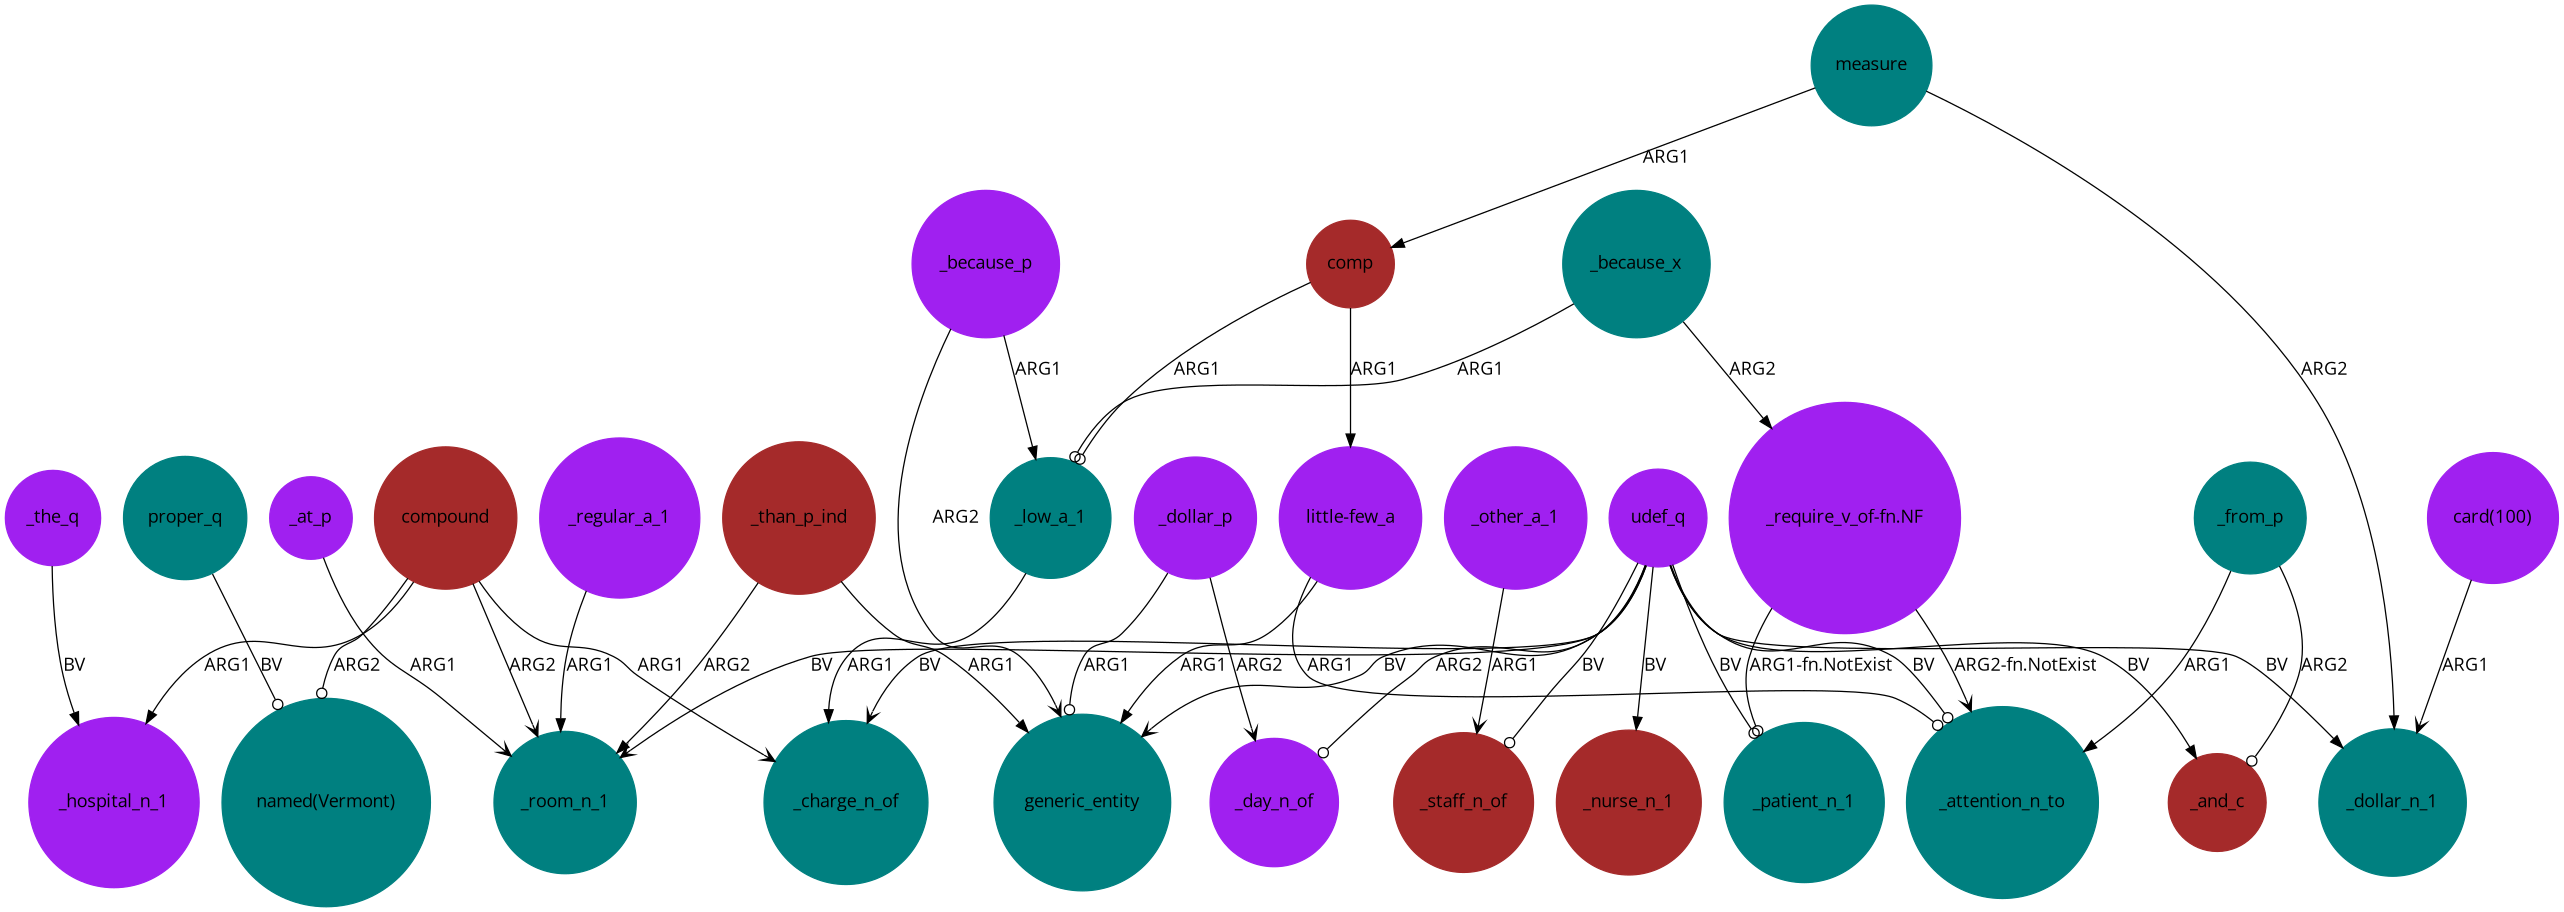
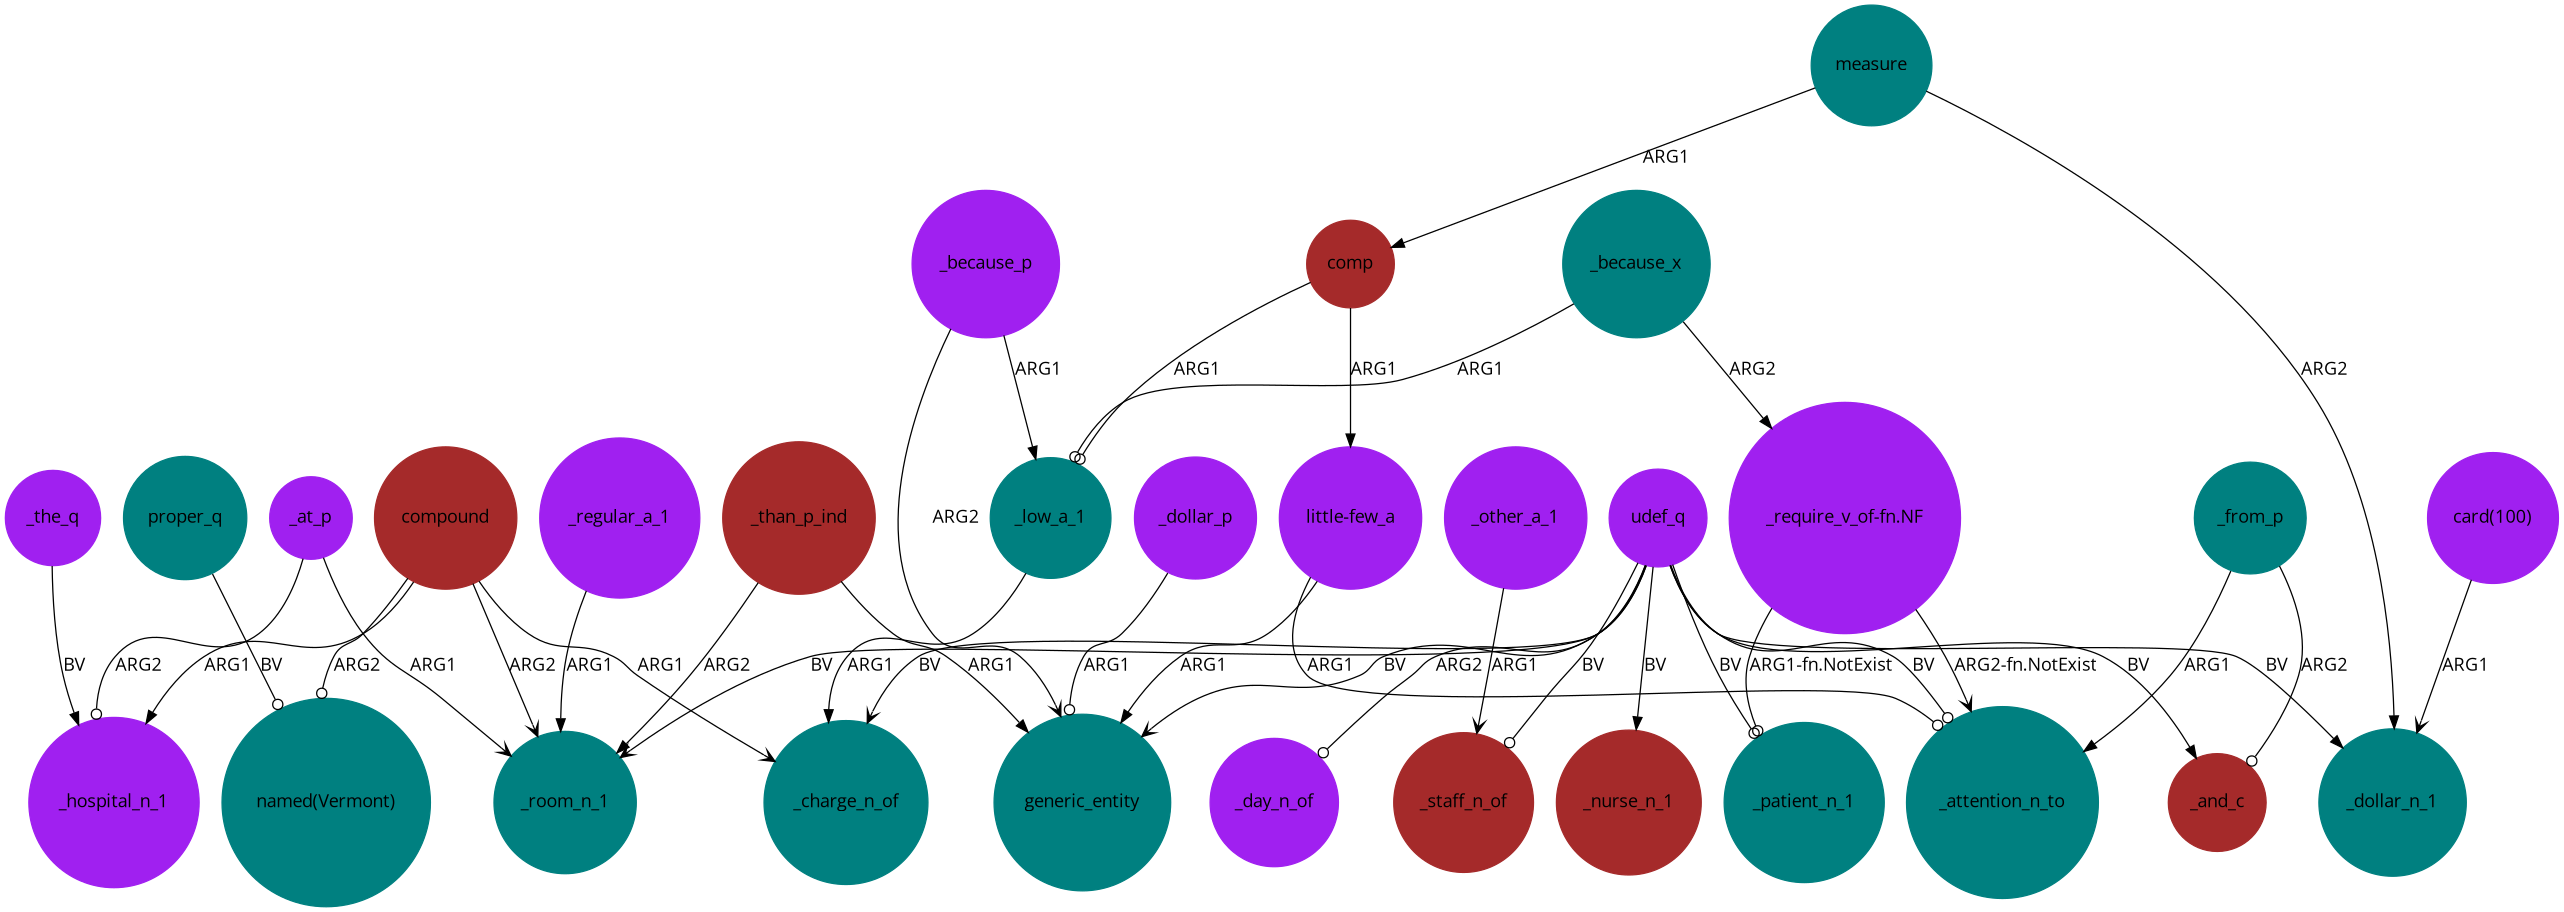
none -> (201, 645)
(1233, 665) -> none
